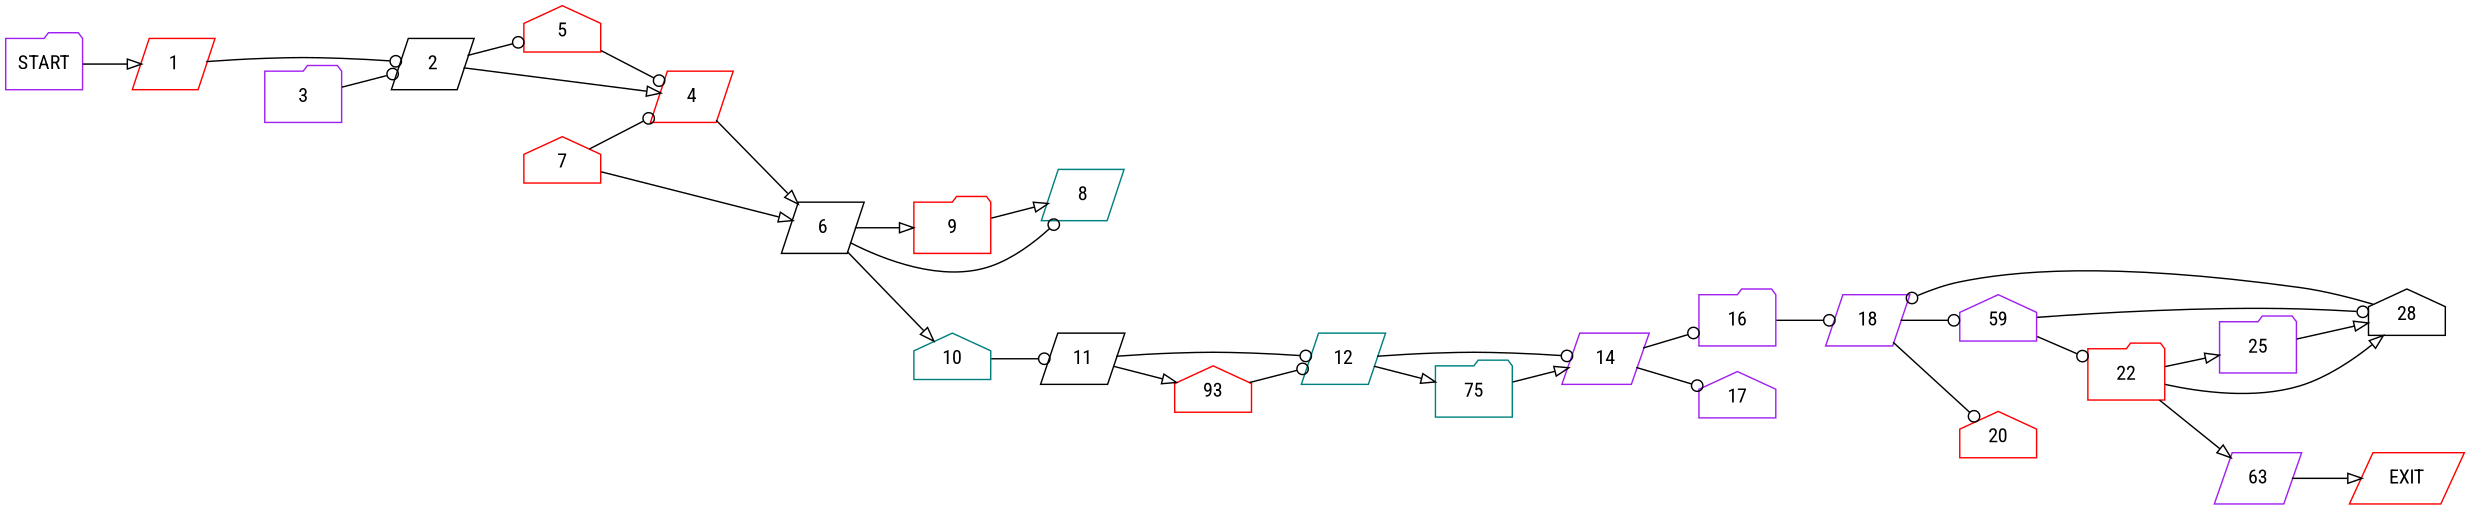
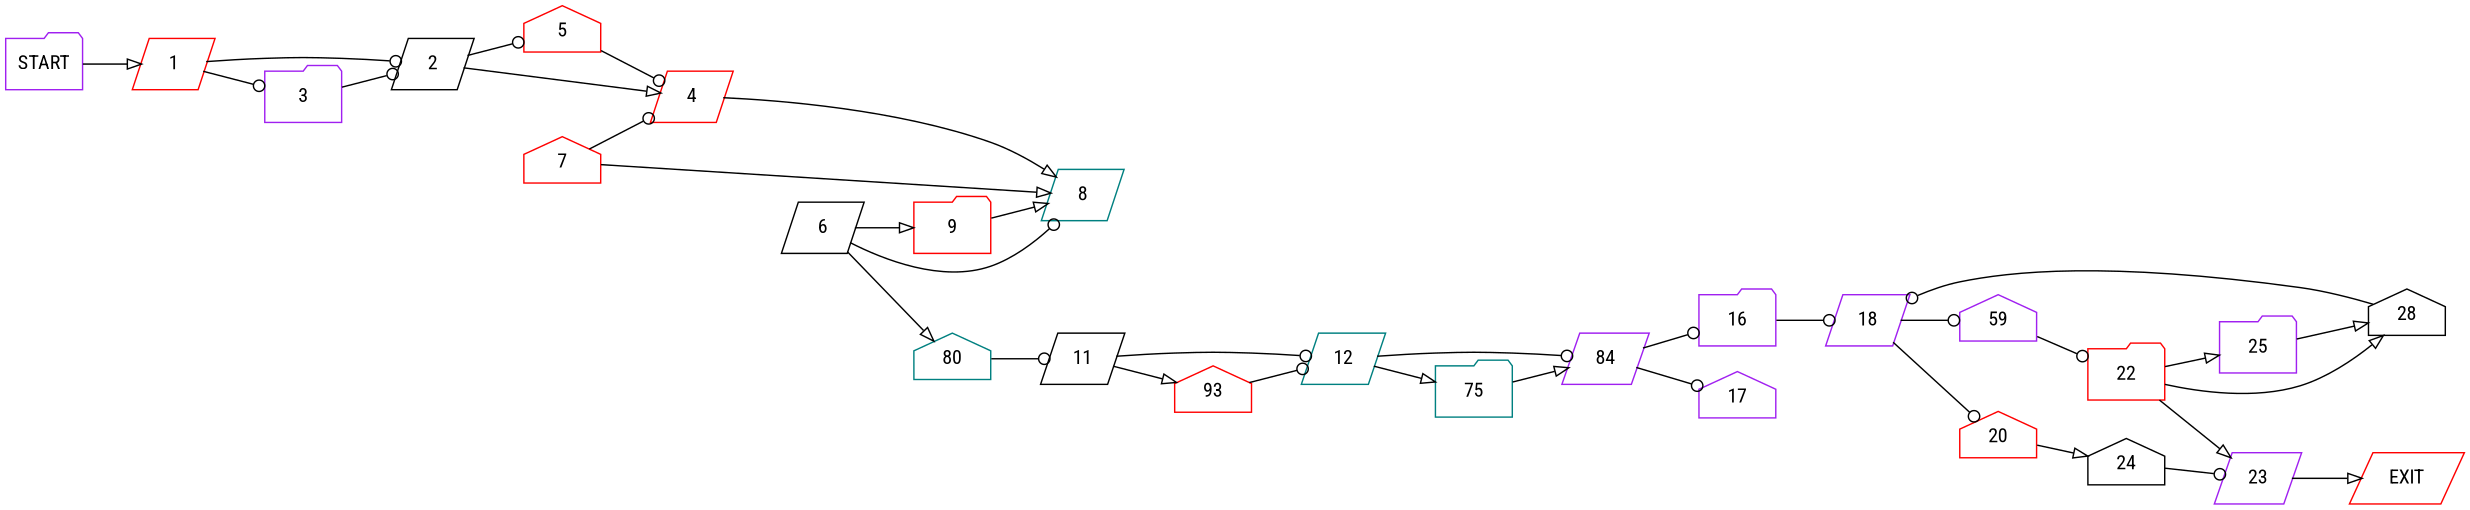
none -> (228, 78)
(752, 157) -> (888, 116)
(690, 194) -> (819, 178)
(2197, 309) -> none
(952, 359) -> (952, 359)
(1606, 359) -> (1606, 359)
none -> (2126, 464)
(2258, 478) -> (2258, 478)
